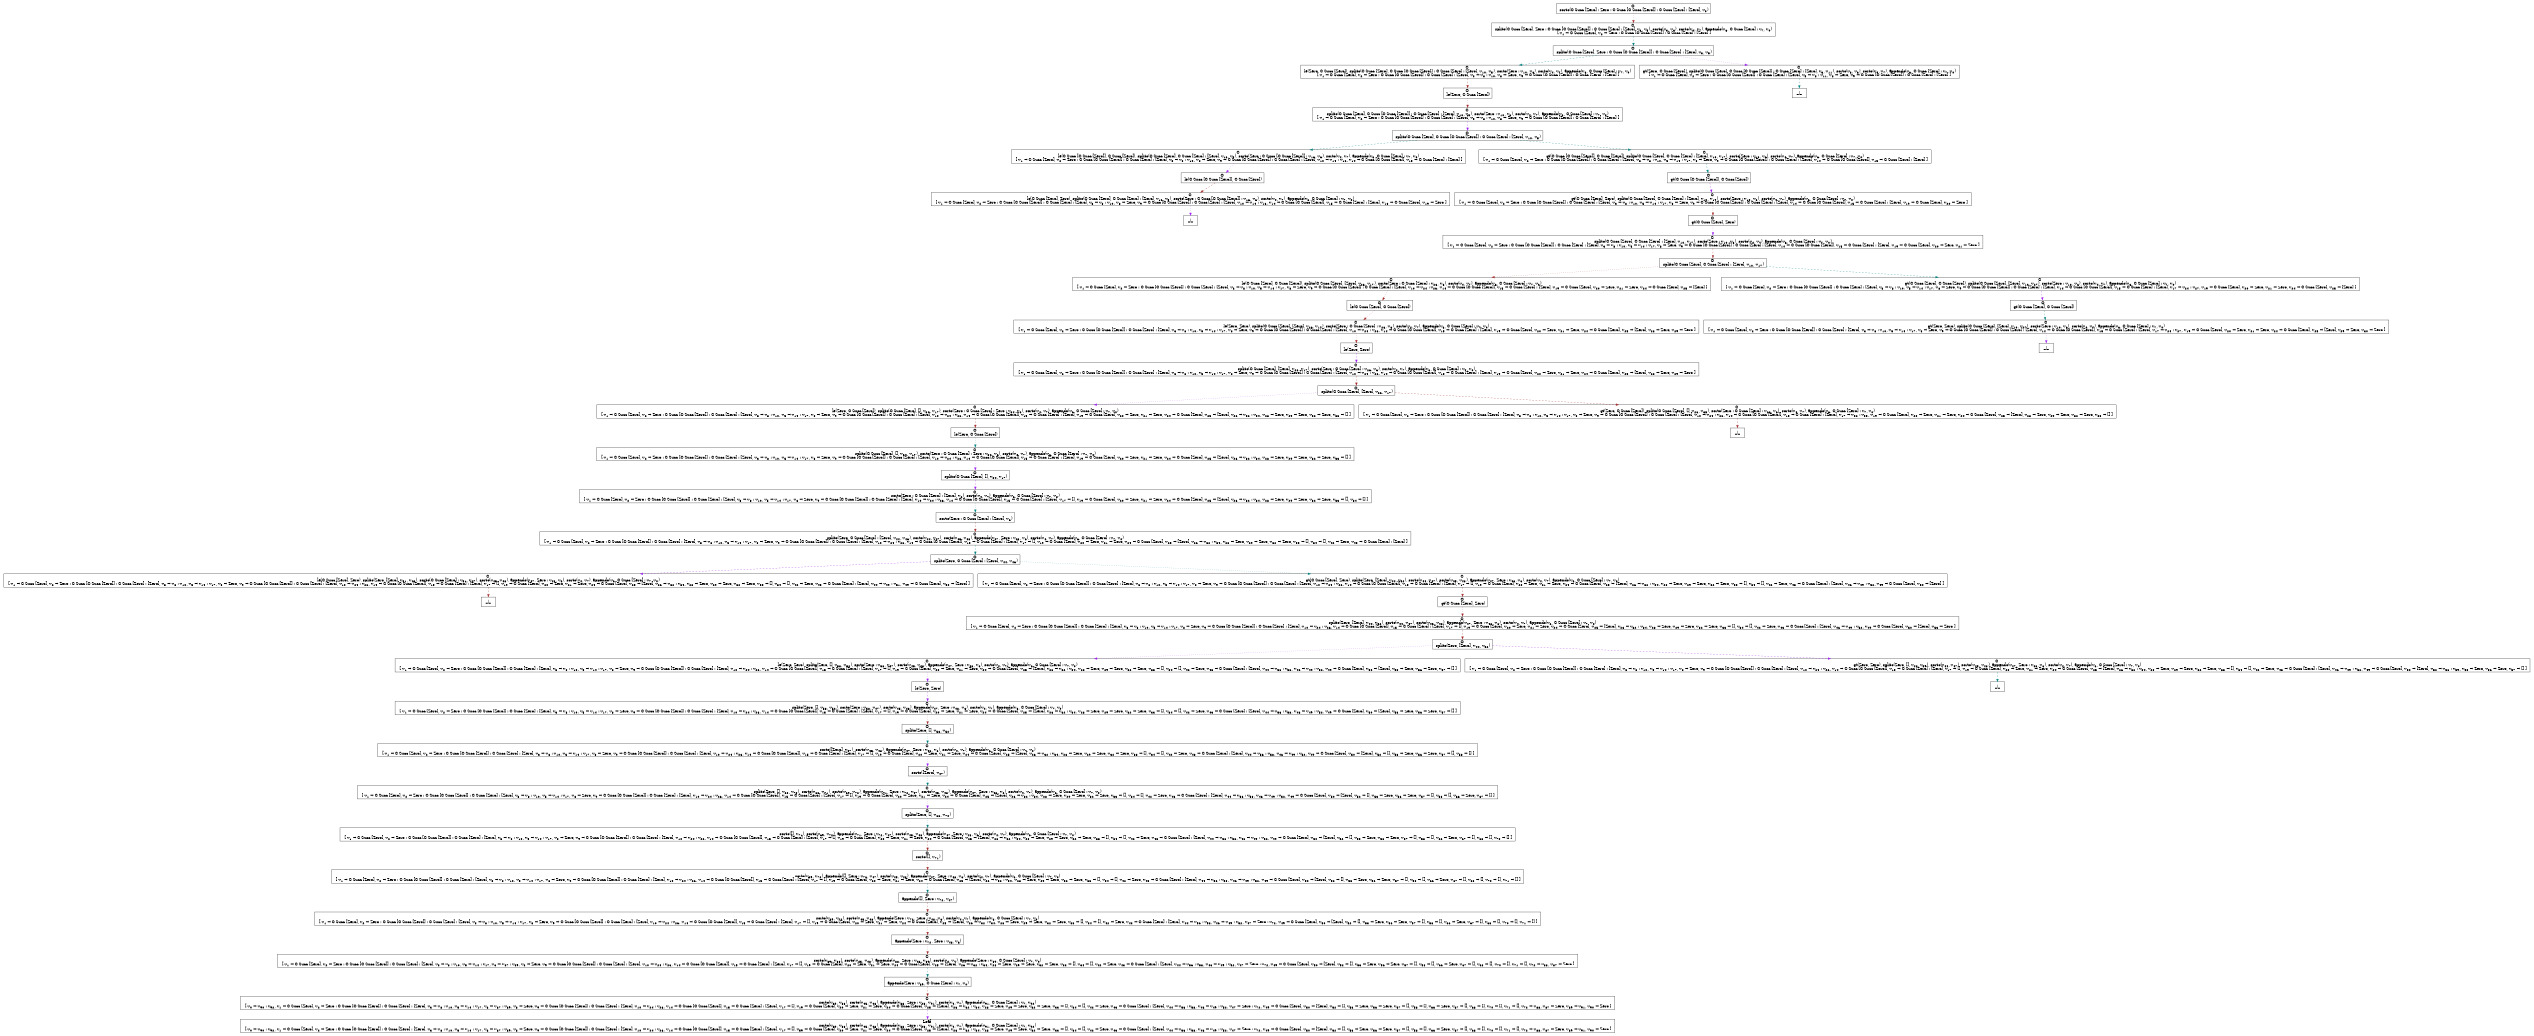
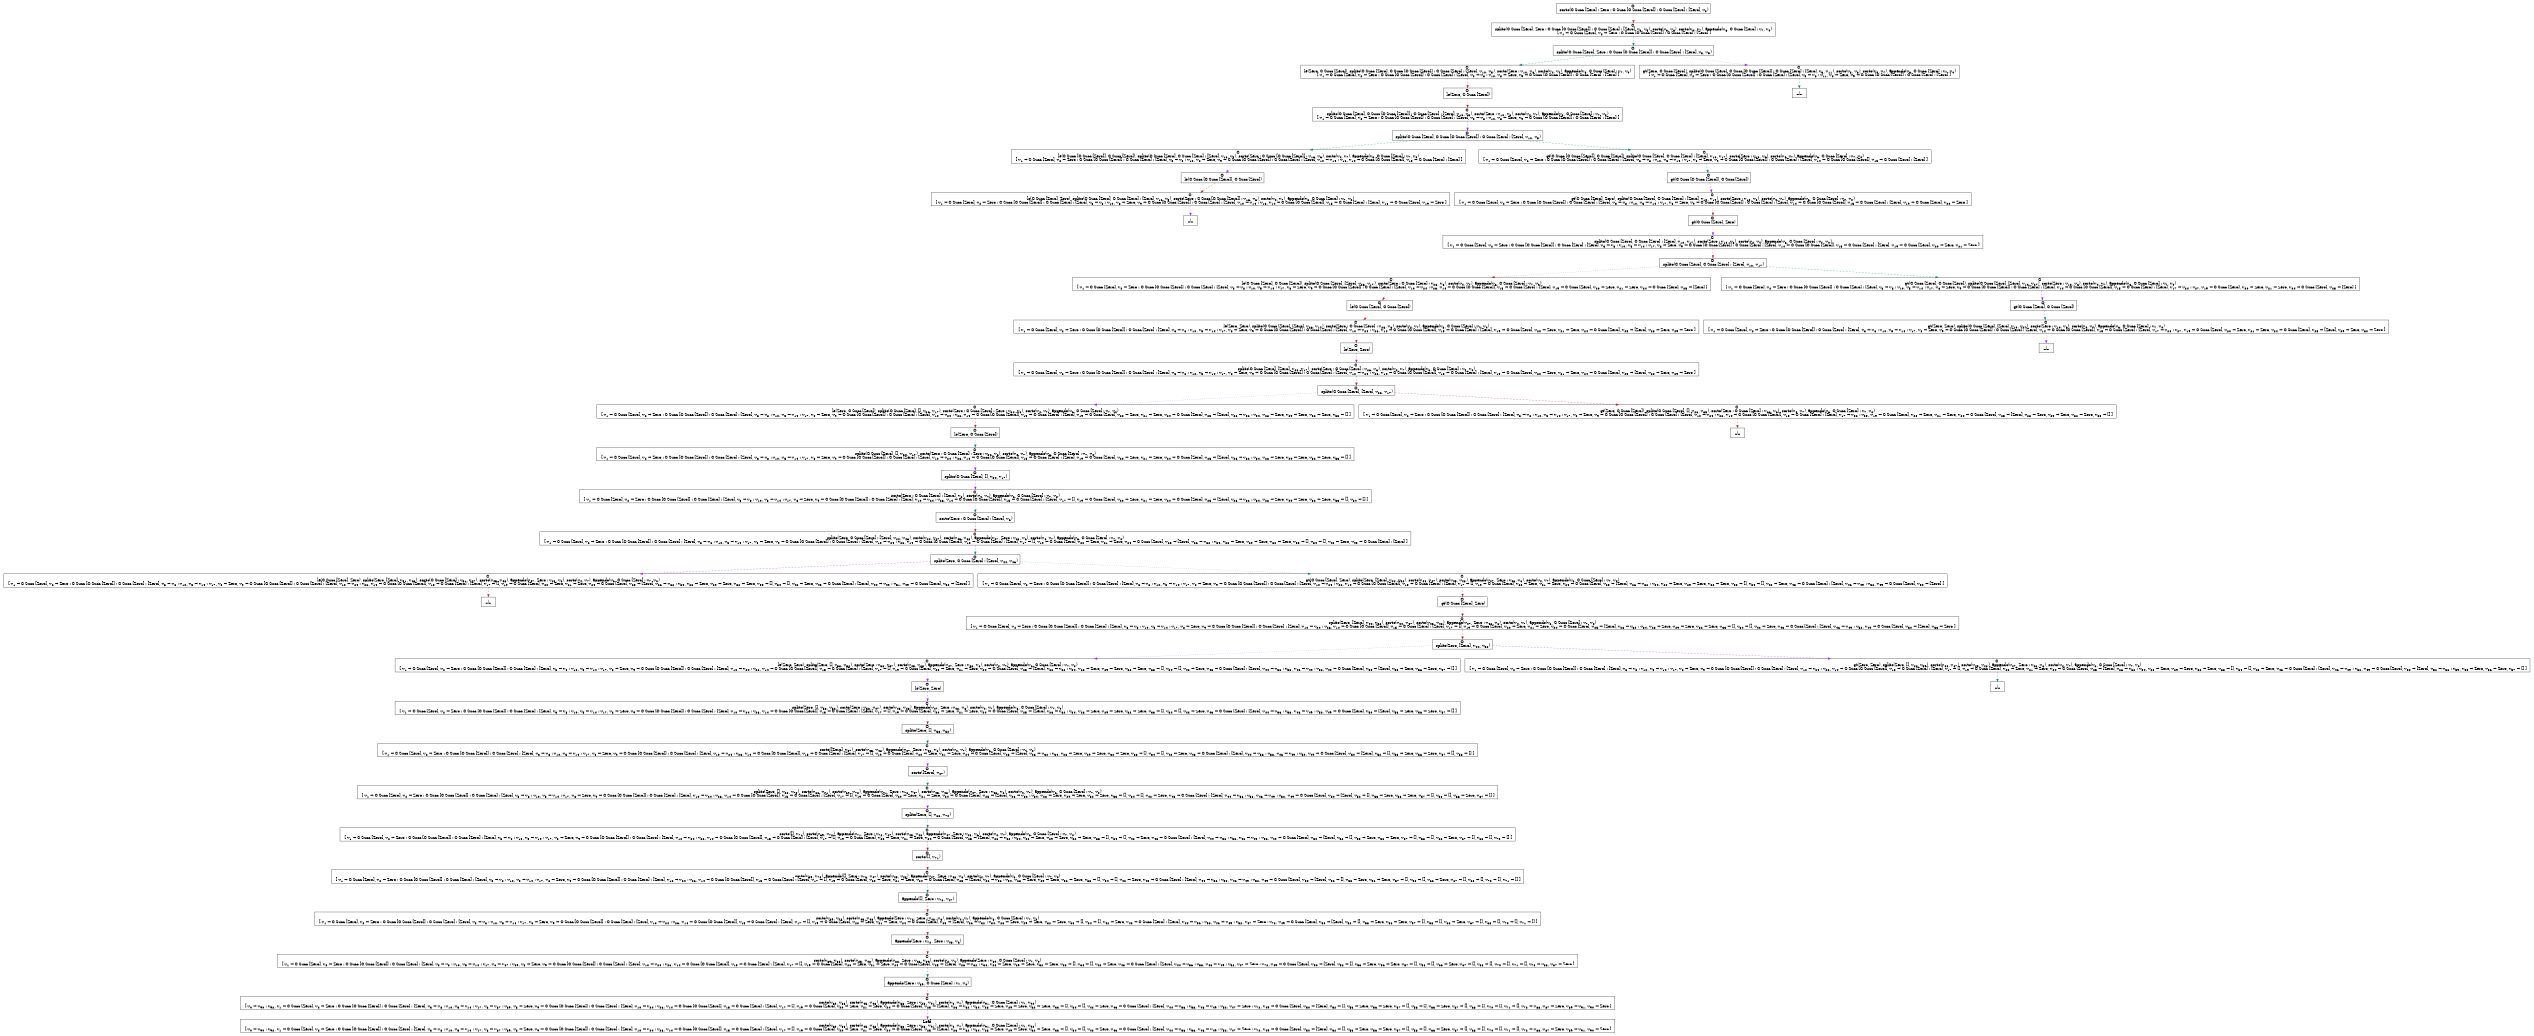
(801, 1029) -> (801, 1029)
